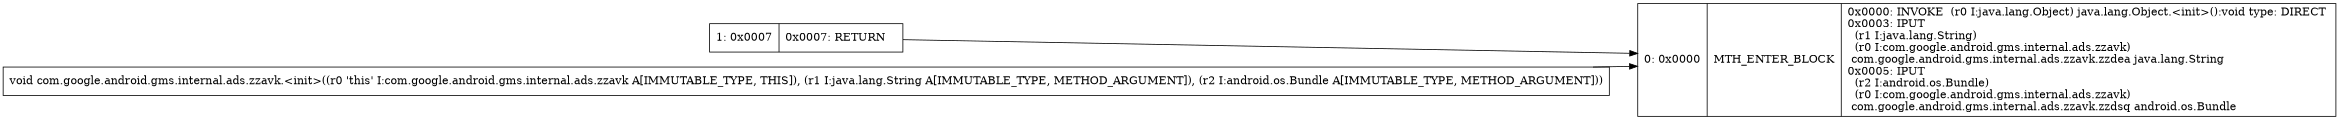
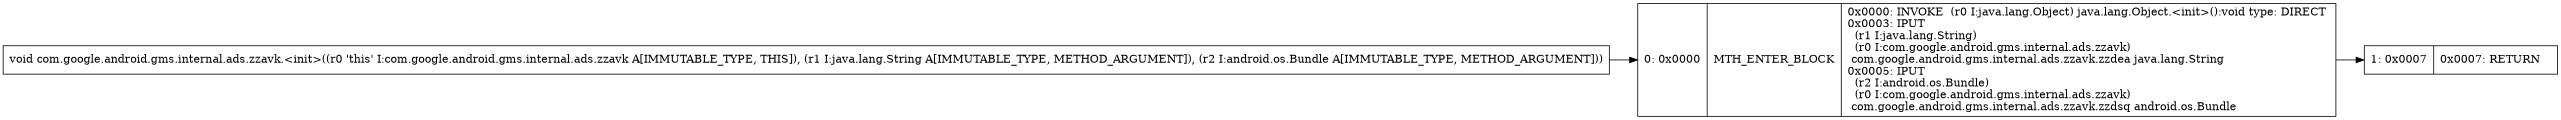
(1266, 46) -> (2346, 60)
